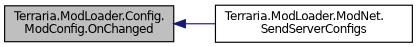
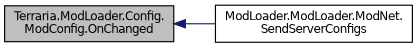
(314, 24) -> (314, 24)
